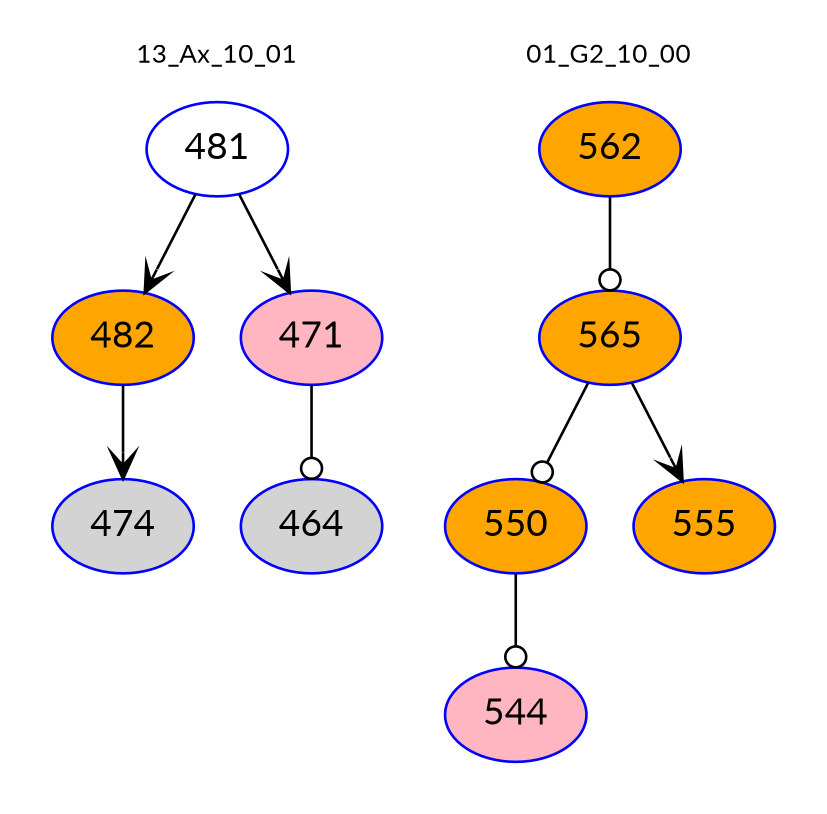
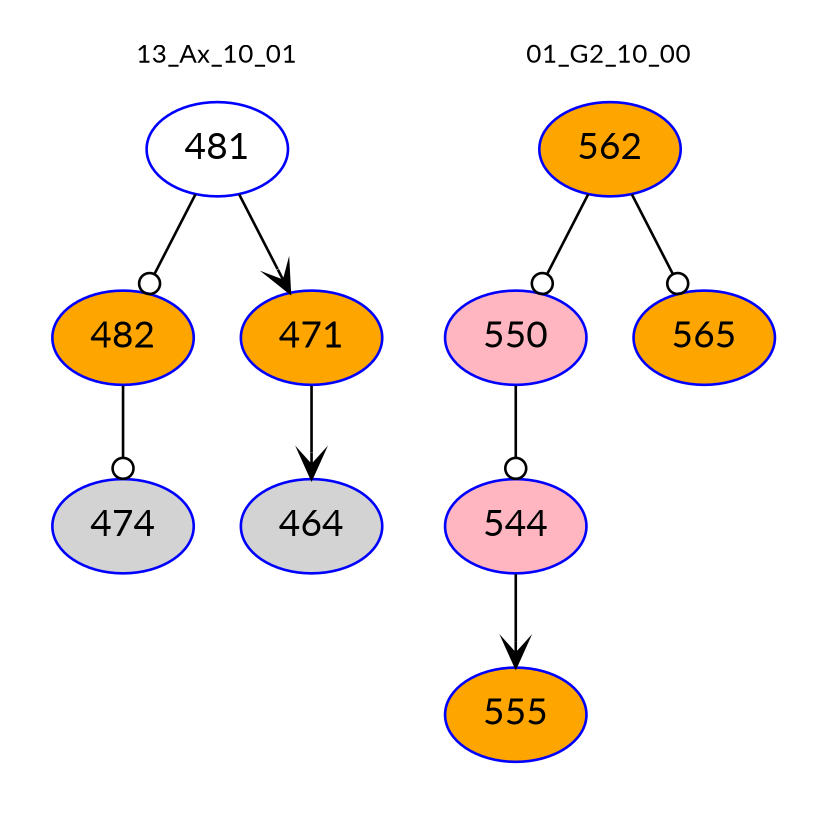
(176, 232) -> (175, 234)
(312, 338) -> (312, 338)
(123, 419) -> (123, 422)
(651, 420) -> (516, 608)
(312, 422) -> (312, 419)
(568, 423) -> (568, 234)
(516, 526) -> (516, 338)
